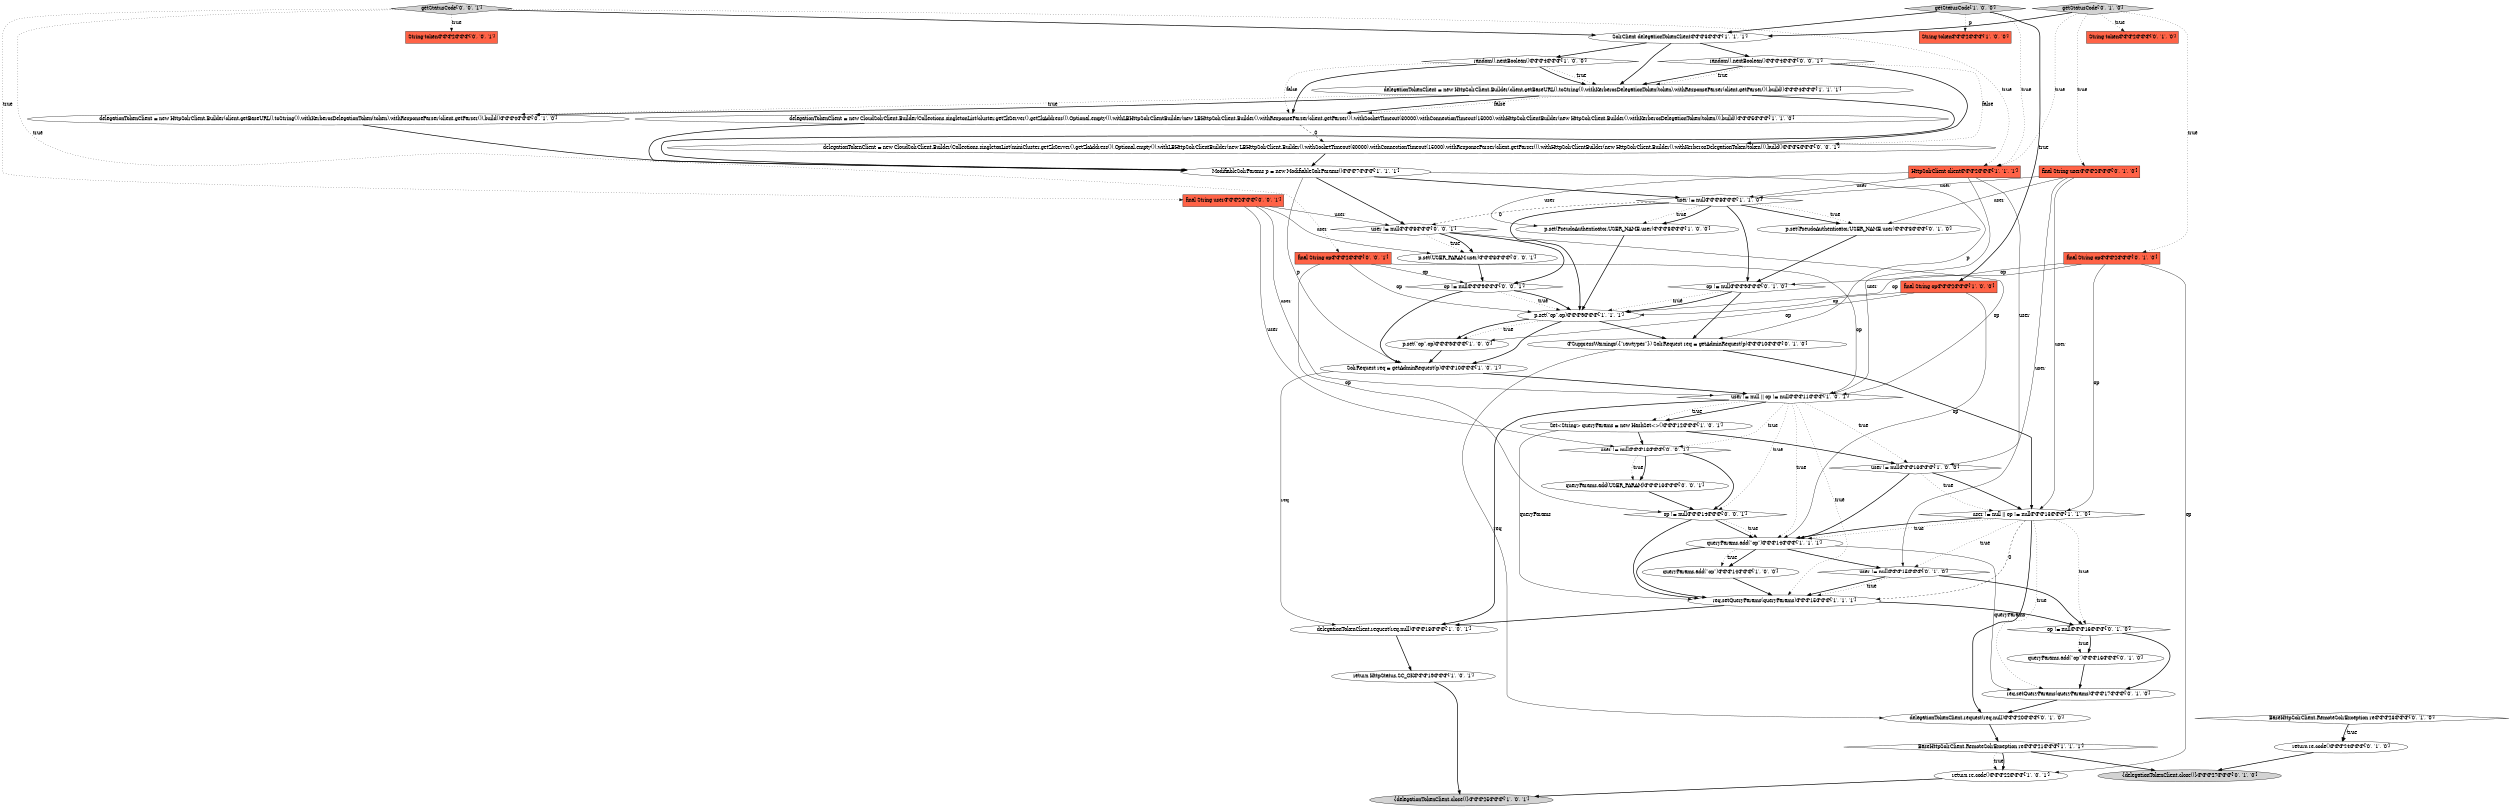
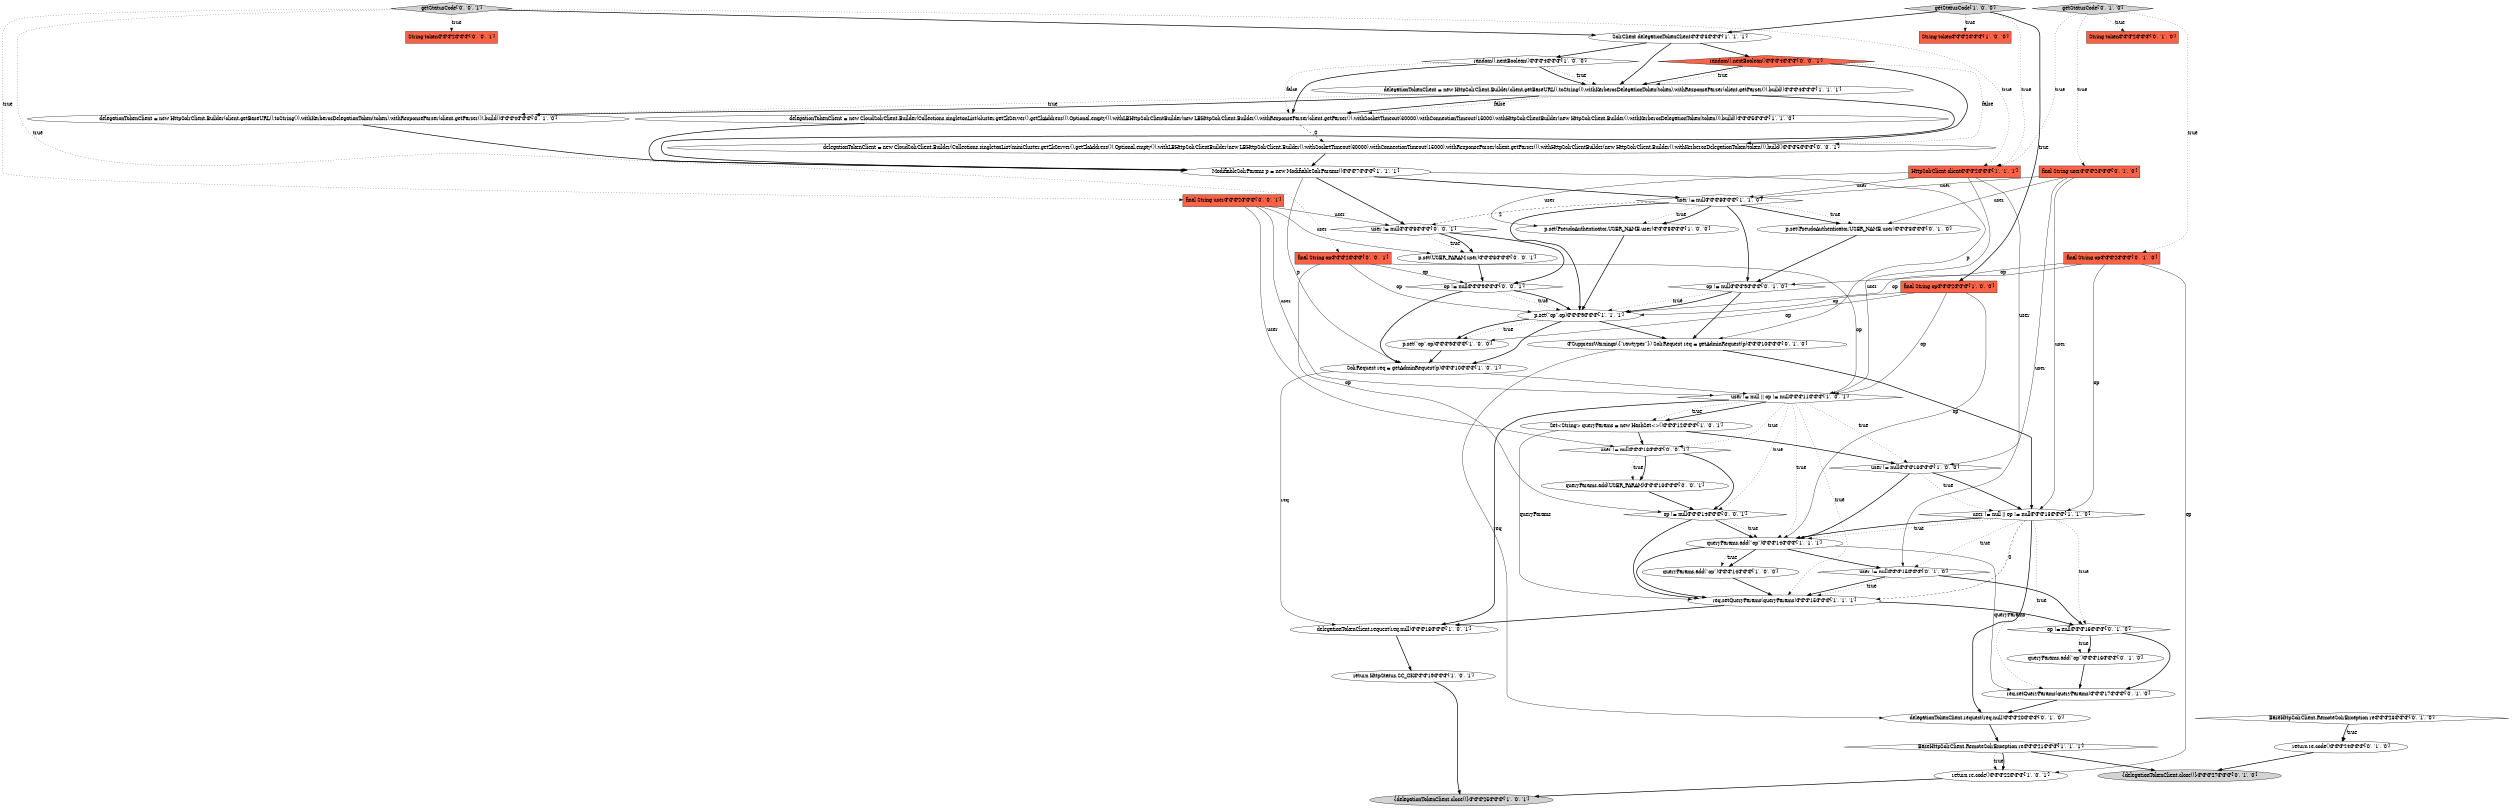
(1970, 23) -> (1970, 23)
(1923, 30) -> none
(1766, 61) -> (1766, 61)
(1500, 215) -> (1500, 215)
(1828, 263) -> (1905, 358)
(1613, 383) -> (1613, 383)
